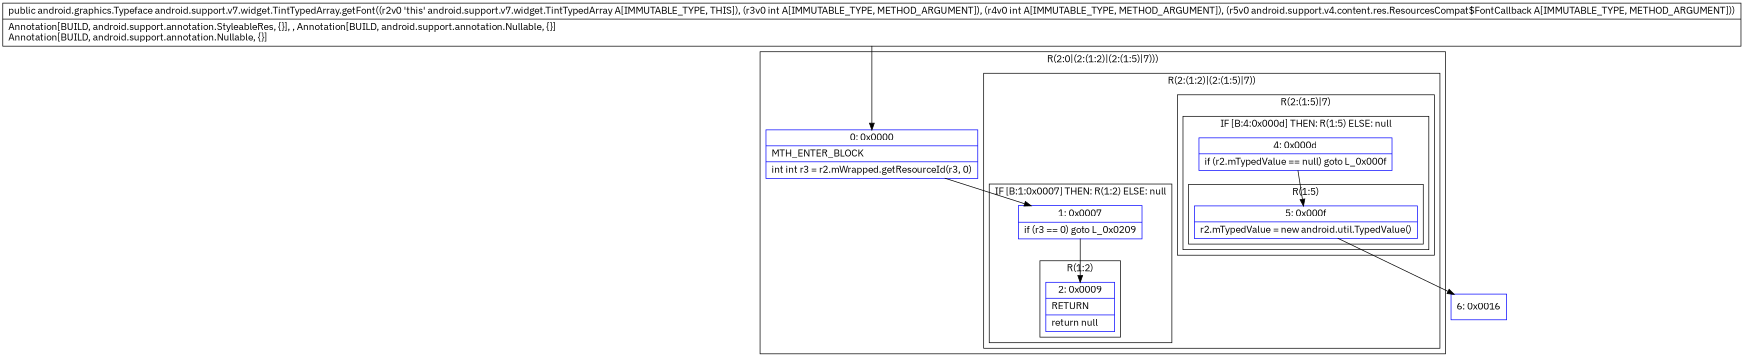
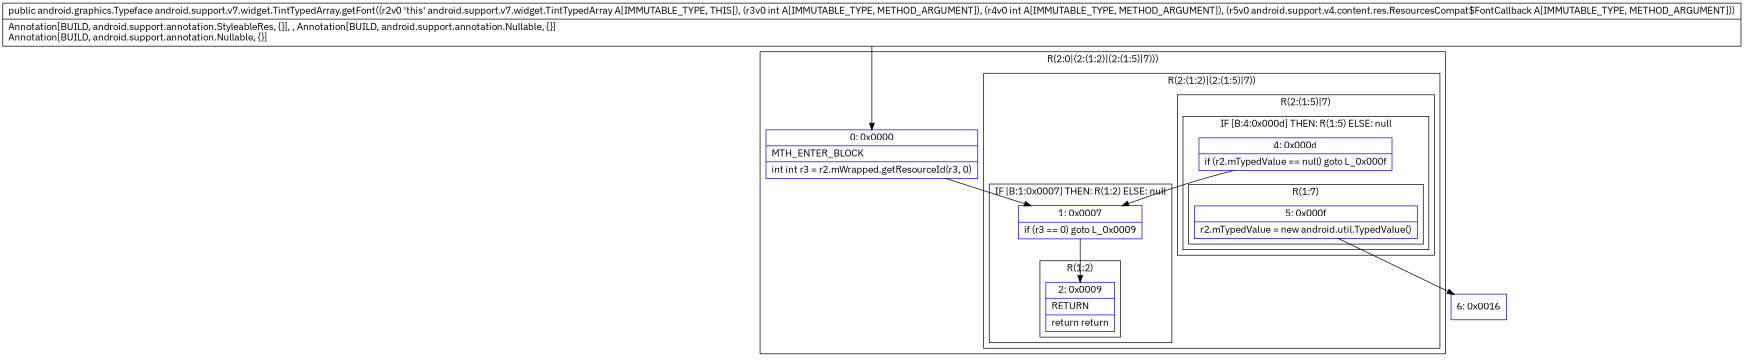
(1301, 189) -> (1165, 191)
(1306, 192) -> (1306, 192)
(1080, 230) -> (1080, 230)
(1075, 323) -> (1080, 323)
